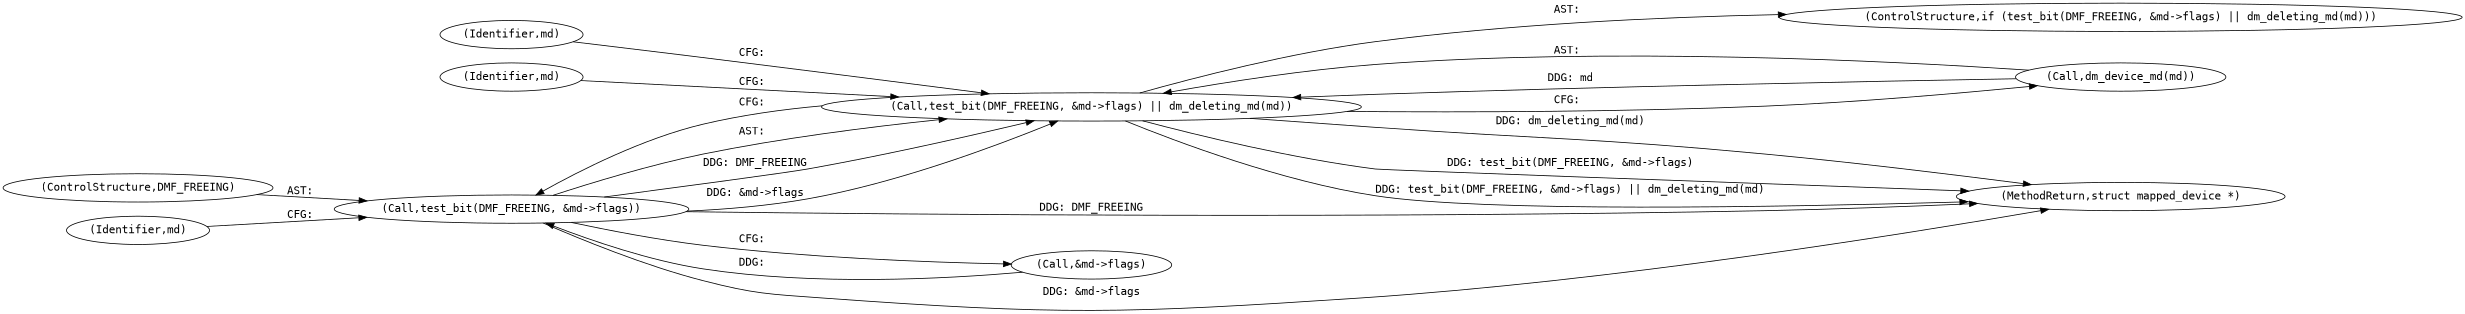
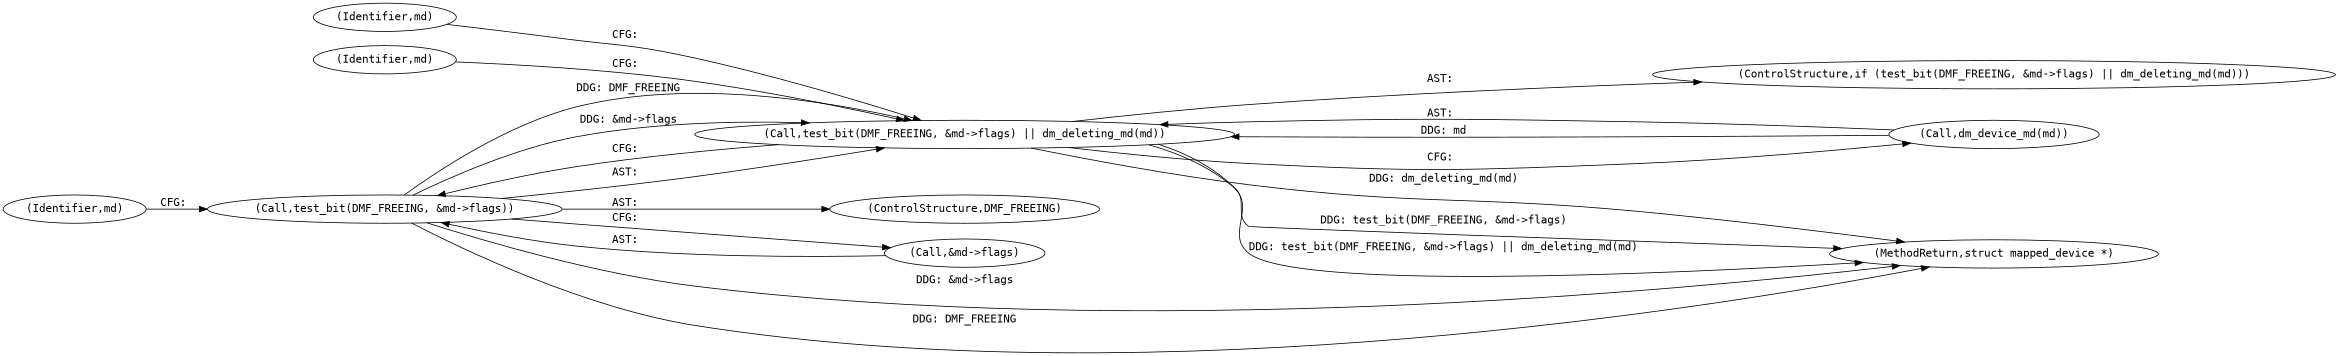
(308, 198) -> (692, 209)
(755, 263) -> (629, 240)
